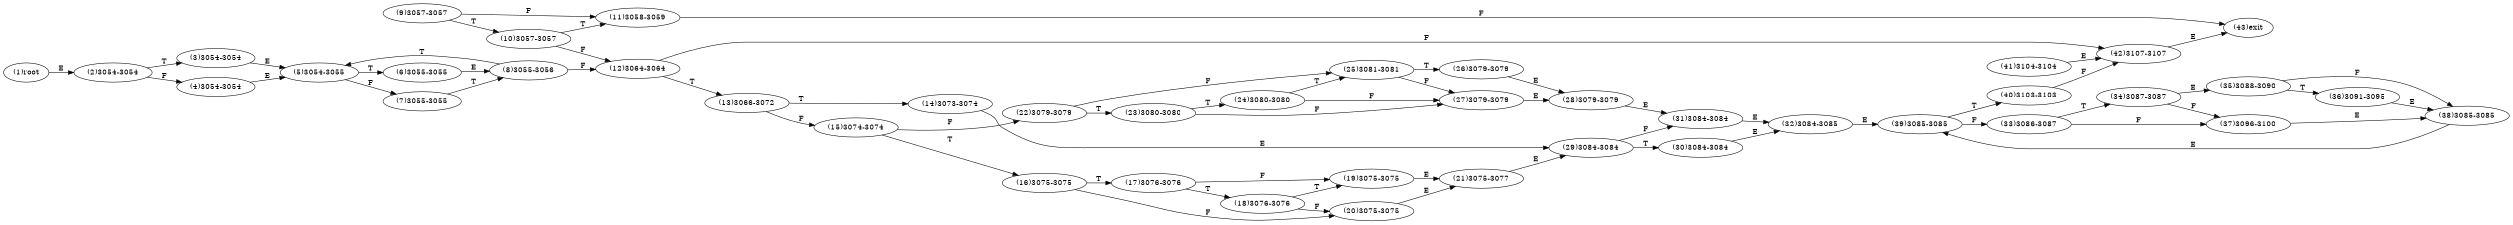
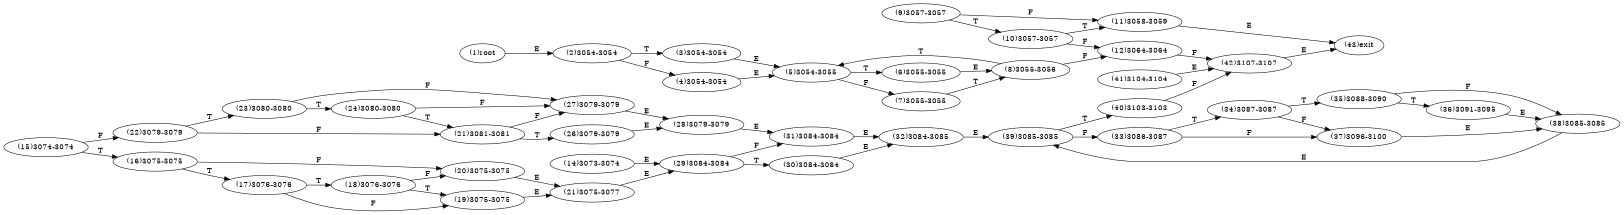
(1481, 14) -> (1249, 26)
(1372, 70) -> (482, 134)
(2194, 88) -> (1304, 101)
(747, 103) -> none
